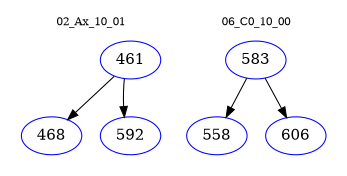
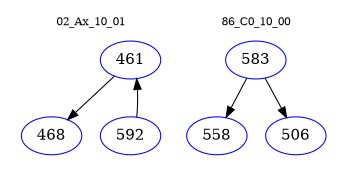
(256, 23) -> (256, 23)
(124, 93) -> (138, 103)
(296, 136) -> (296, 136)
